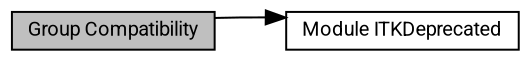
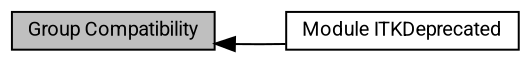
(240, 17) -> (260, 44)
